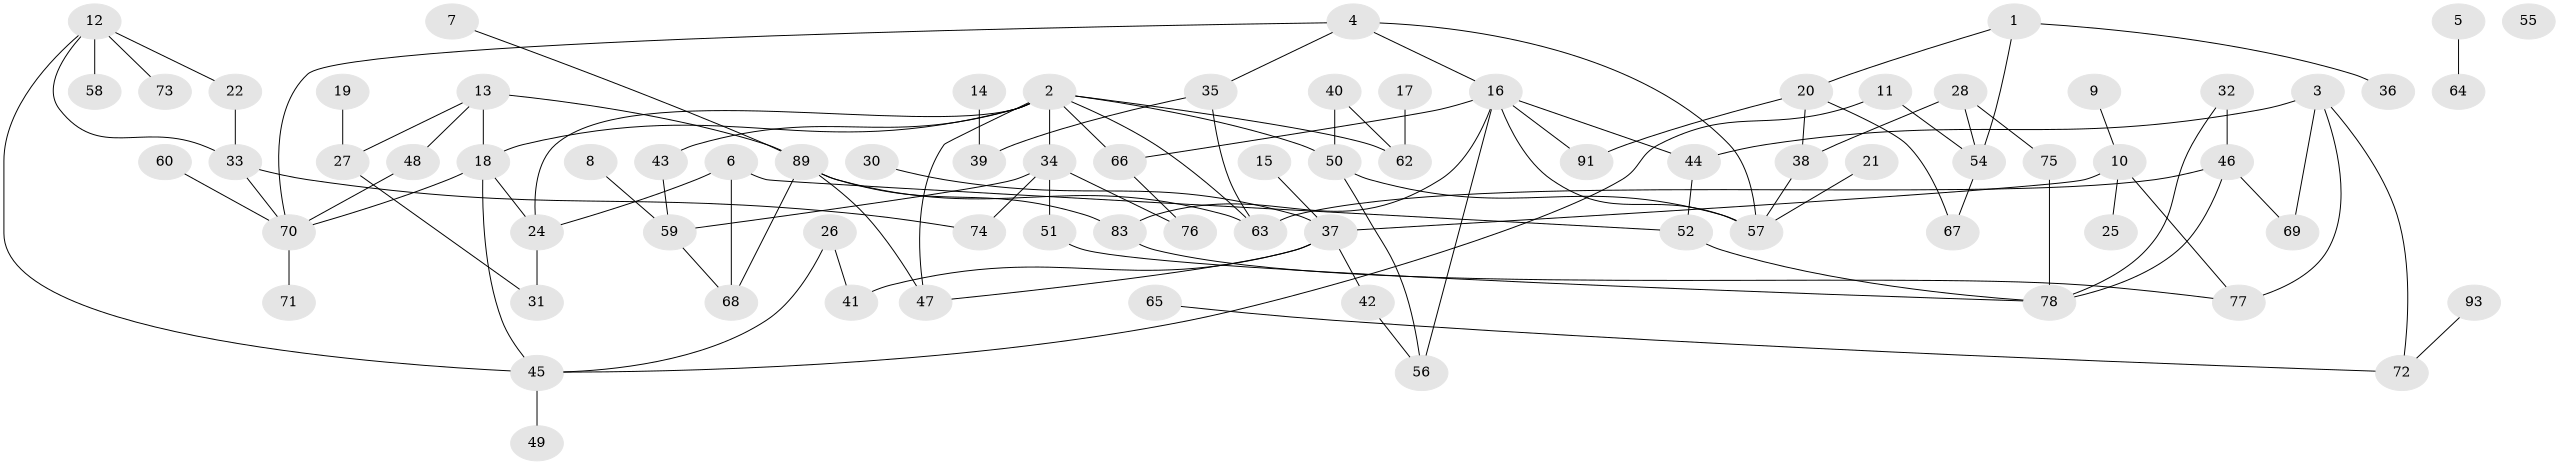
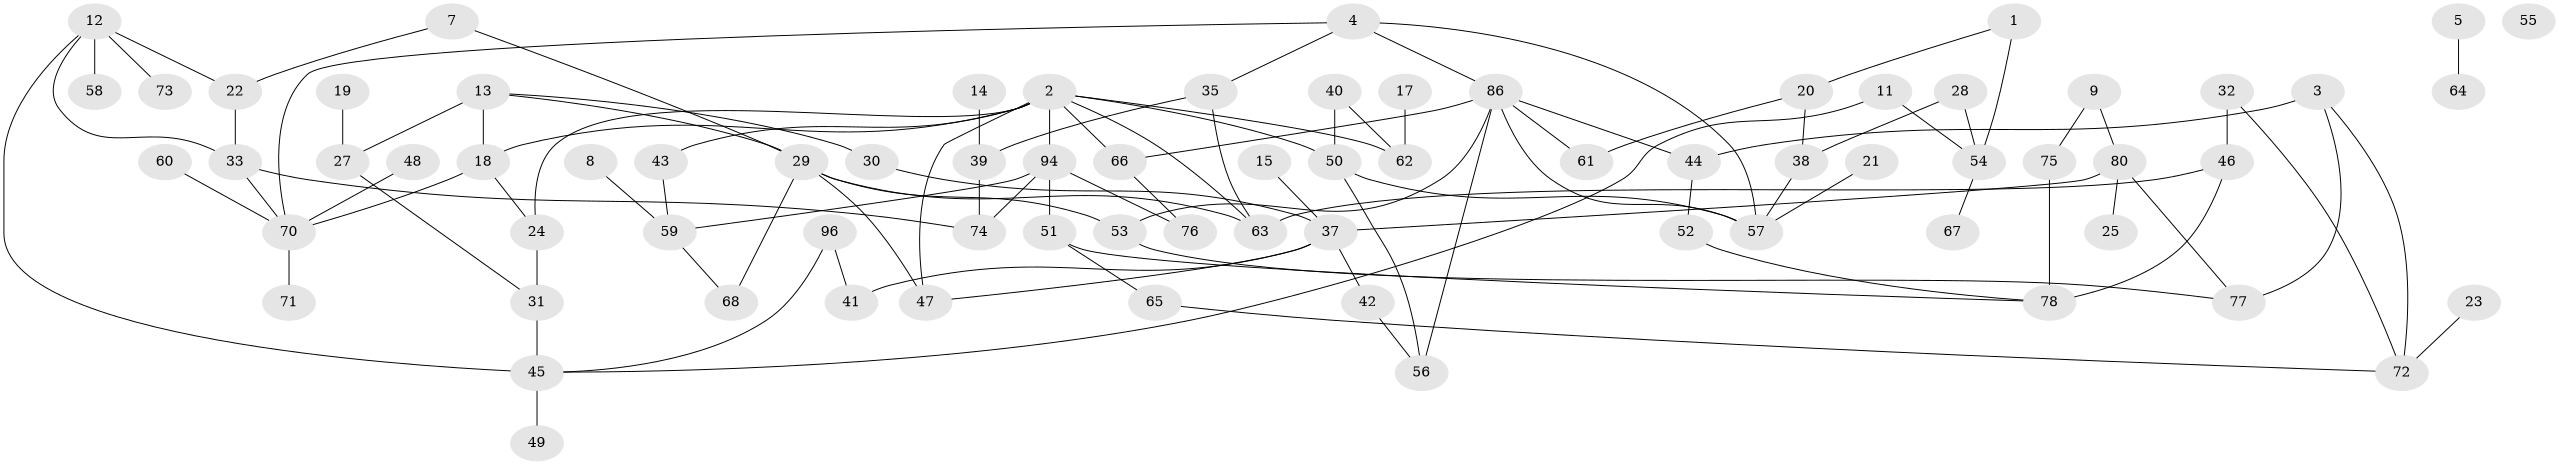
none -> (342, 53)
(1496, 92) -> (1496, 92)
(2388, 92) -> none
(2000, 123) -> (2075, 122)
(448, 127) -> (648, 107)
(1904, 142) -> none
(731, 162) -> none
(802, 162) -> (802, 162)
(1050, 162) -> (1050, 162)
(1587, 162) -> (1587, 162)
(2120, 162) -> (2120, 162)
none -> (979, 205)
(2164, 225) -> (2329, 216)
(830, 232) -> (830, 232)
(1120, 232) -> (1120, 232)
(2293, 232) -> none
none -> (1094, 262)
(490, 277) -> (537, 338)
(2474, 303) -> (2474, 303)
